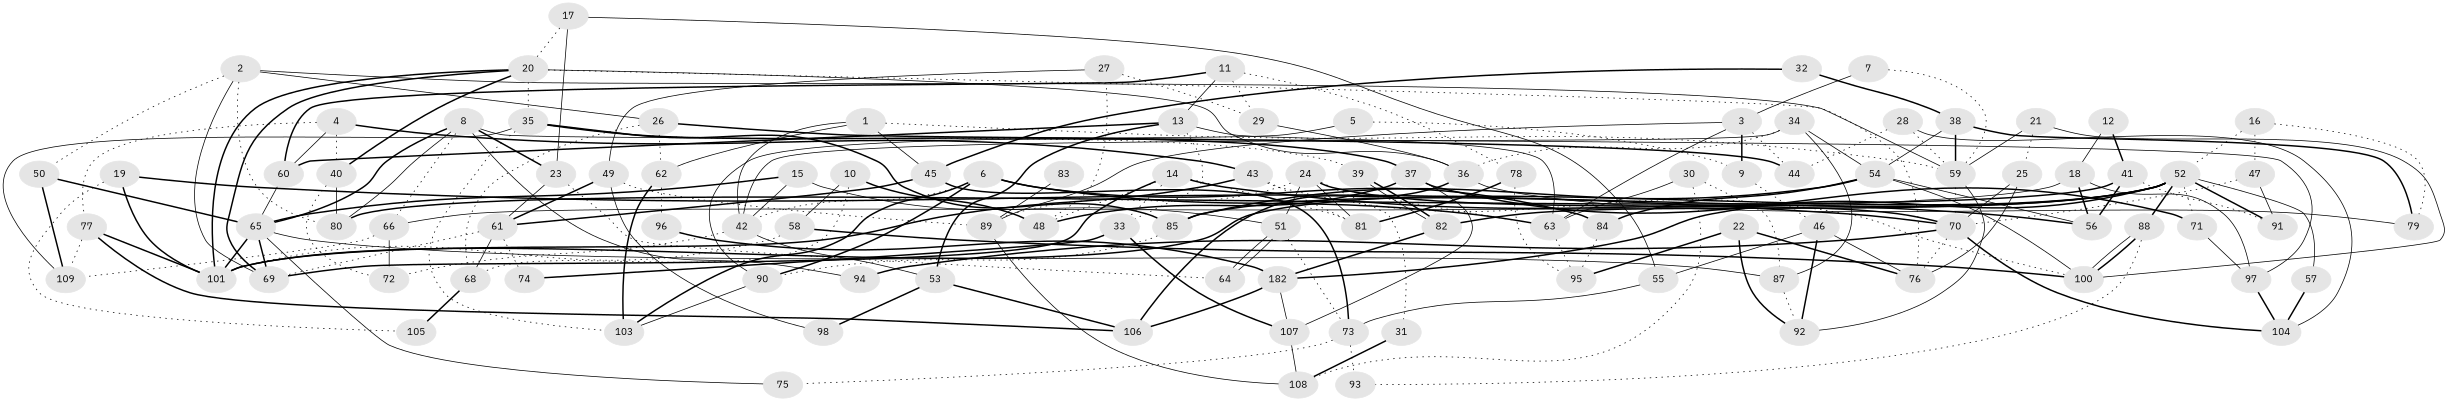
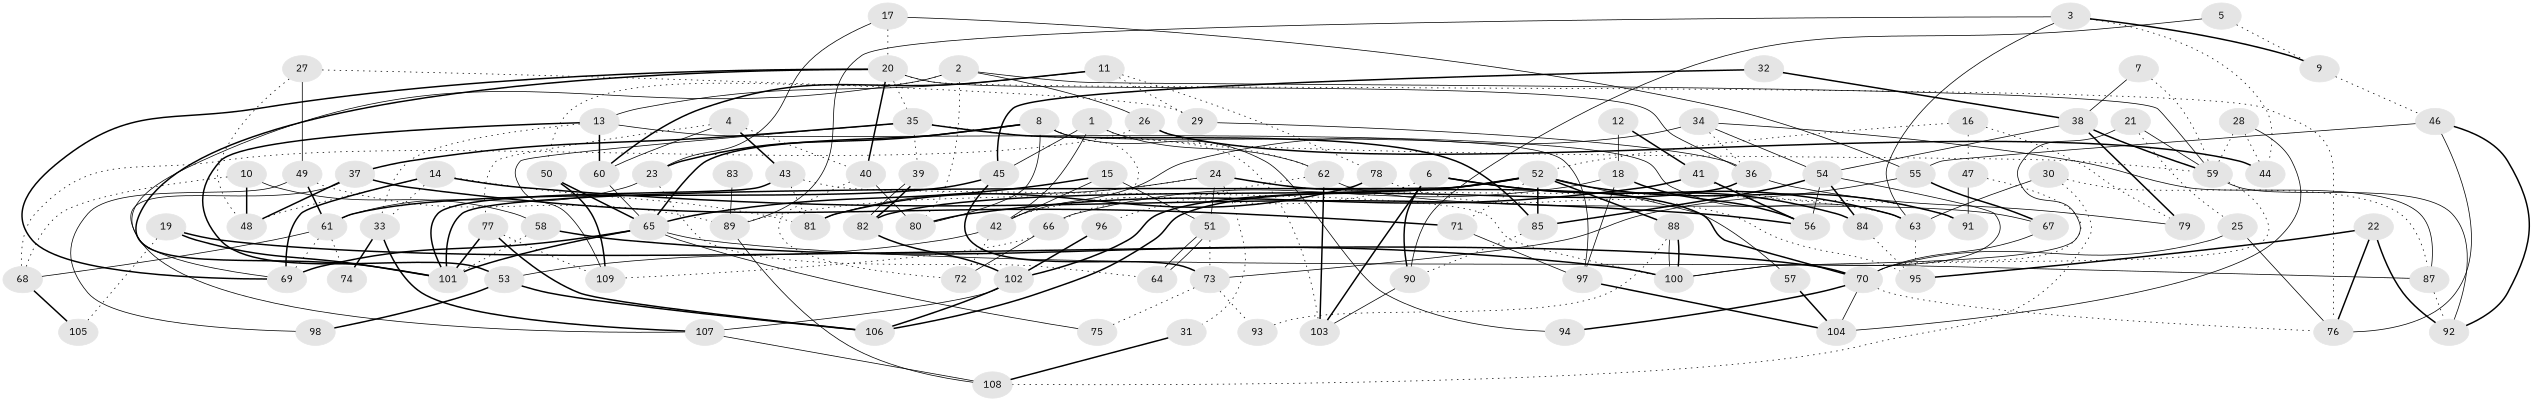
(1804, 94) -> (2112, 92)
none -> (2049, 227)
(1278, 280) -> (1014, 280)
(2106, 308) -> (1850, 306)
